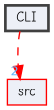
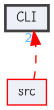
(18, 48) -> (36, 62)
